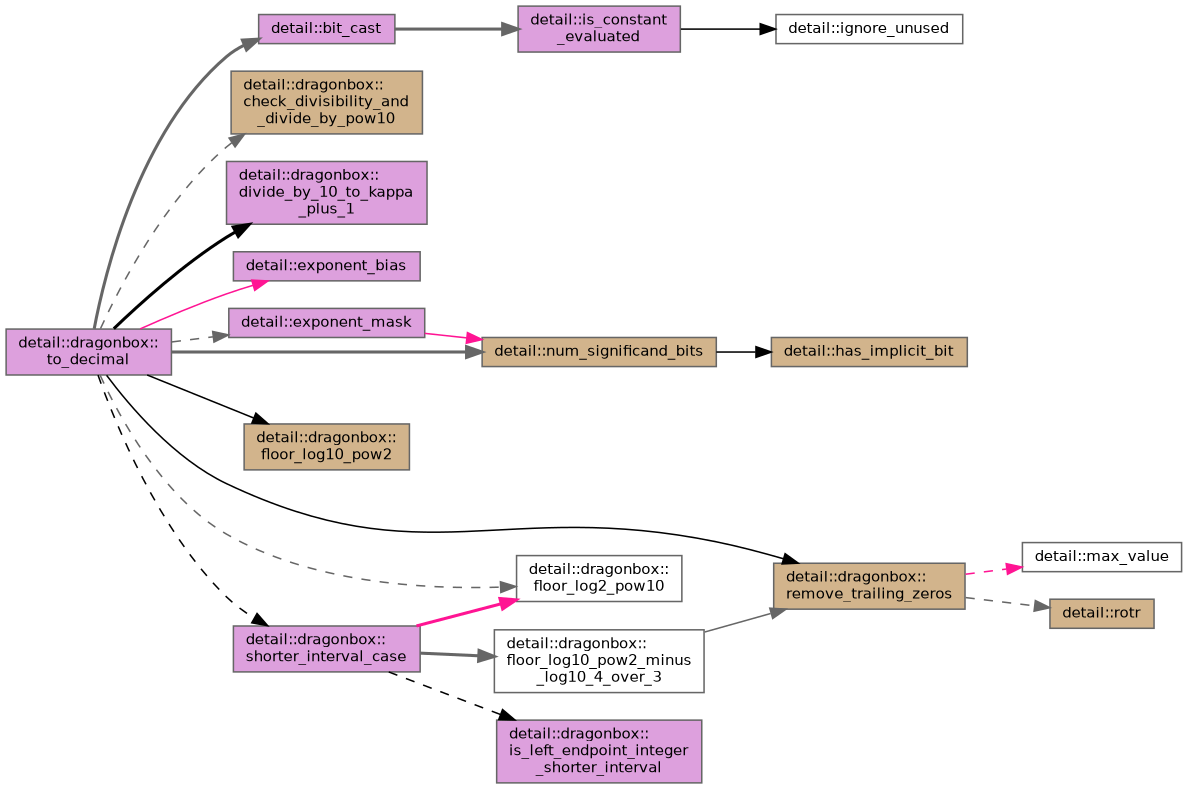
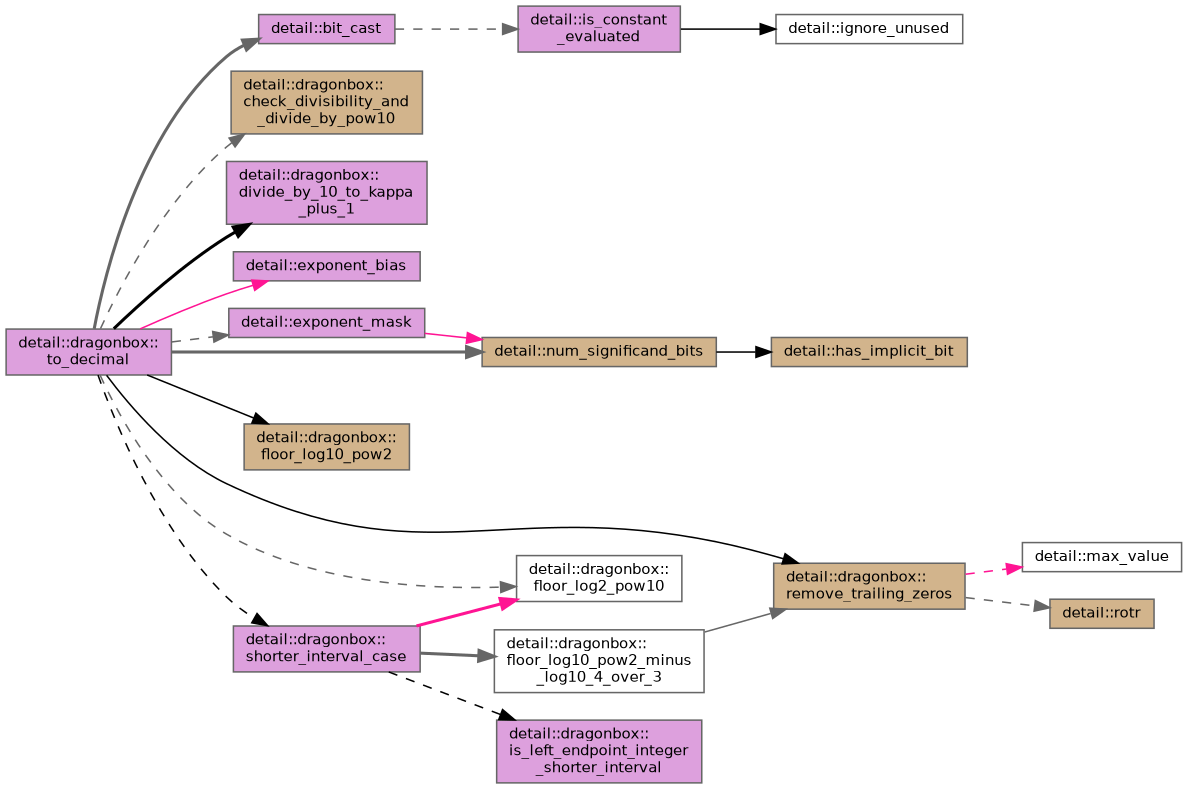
(449, 29) -> (449, 29)
